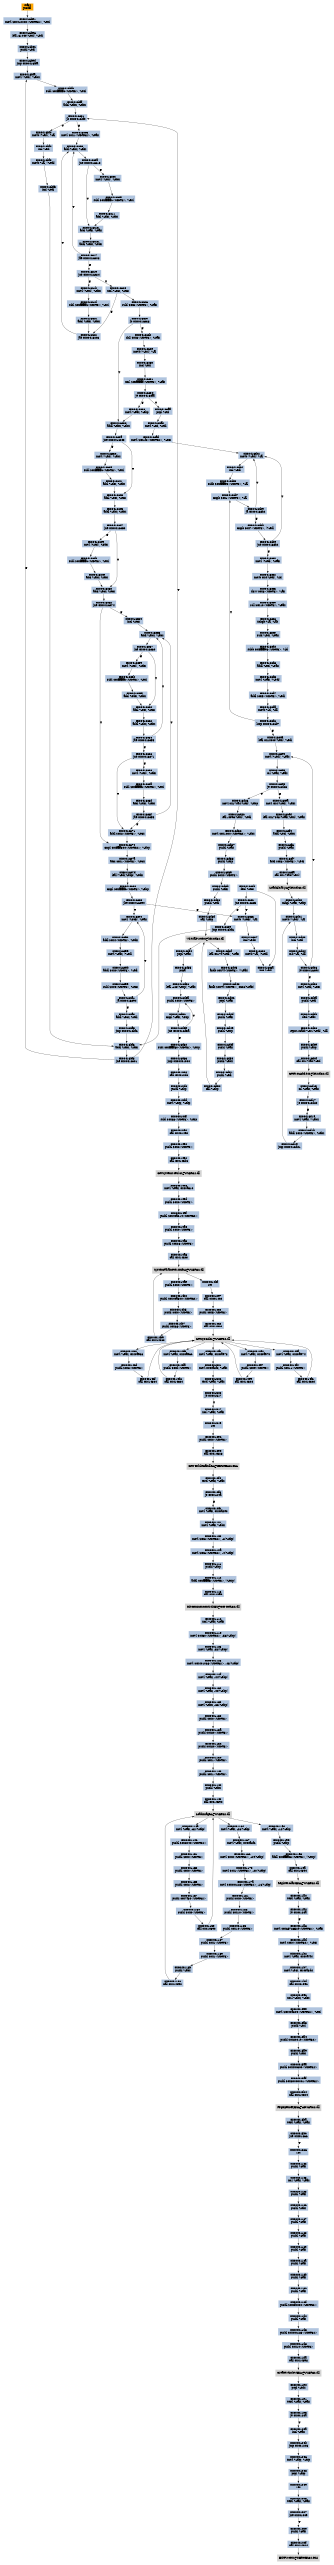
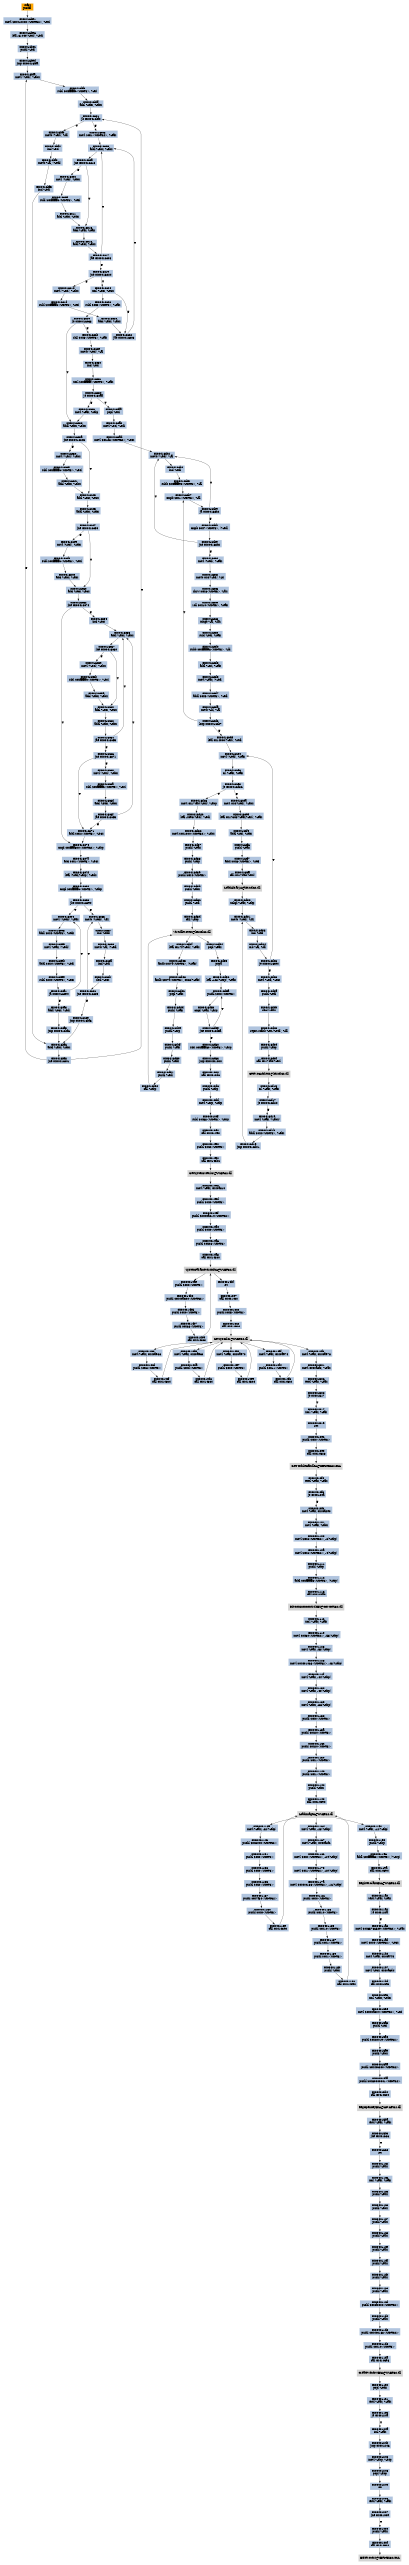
(275, 923) -> (103, 970)
